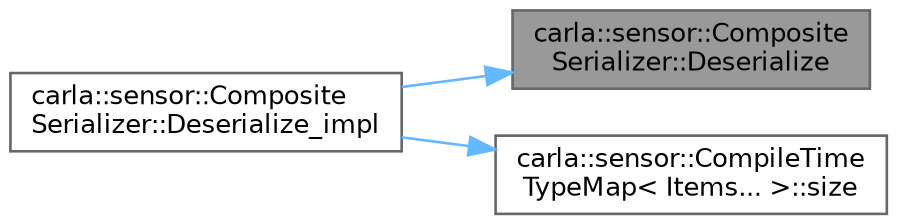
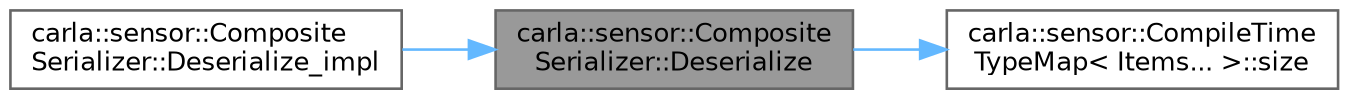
(435, 142) -> (887, 50)
